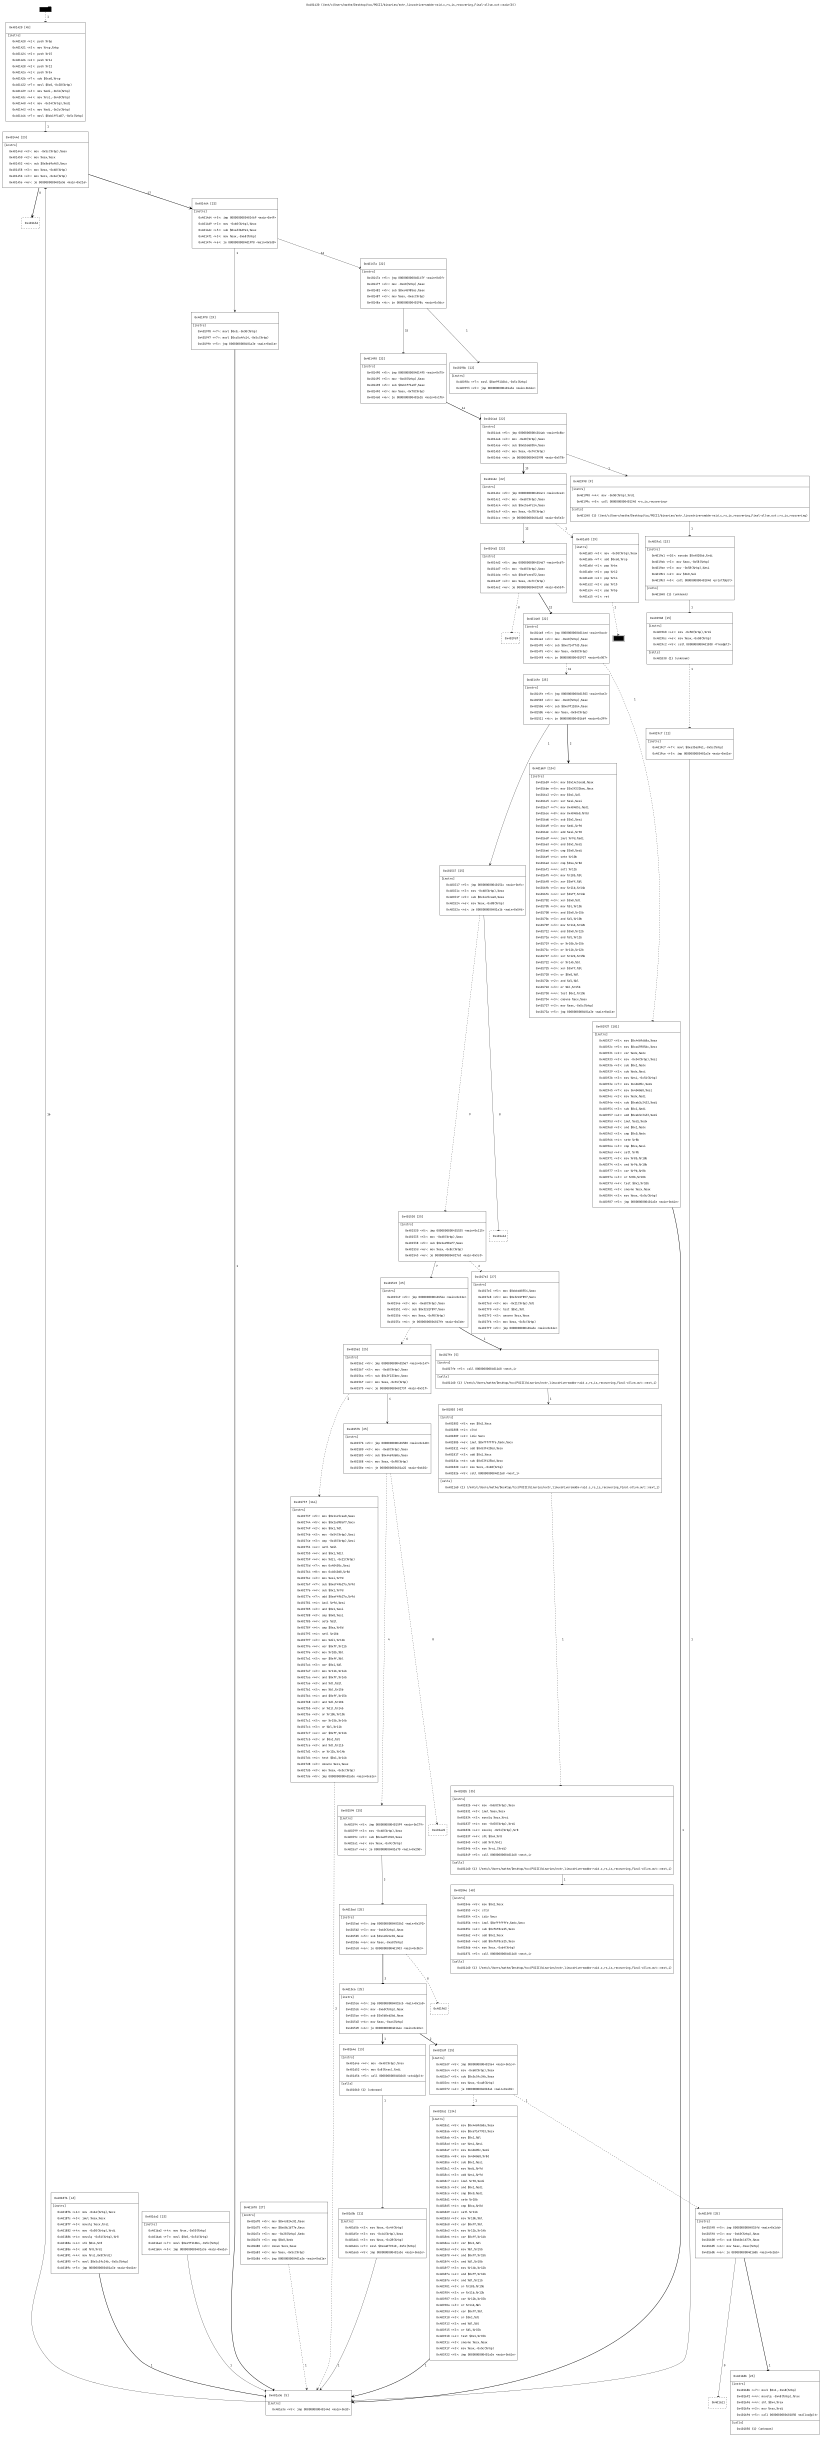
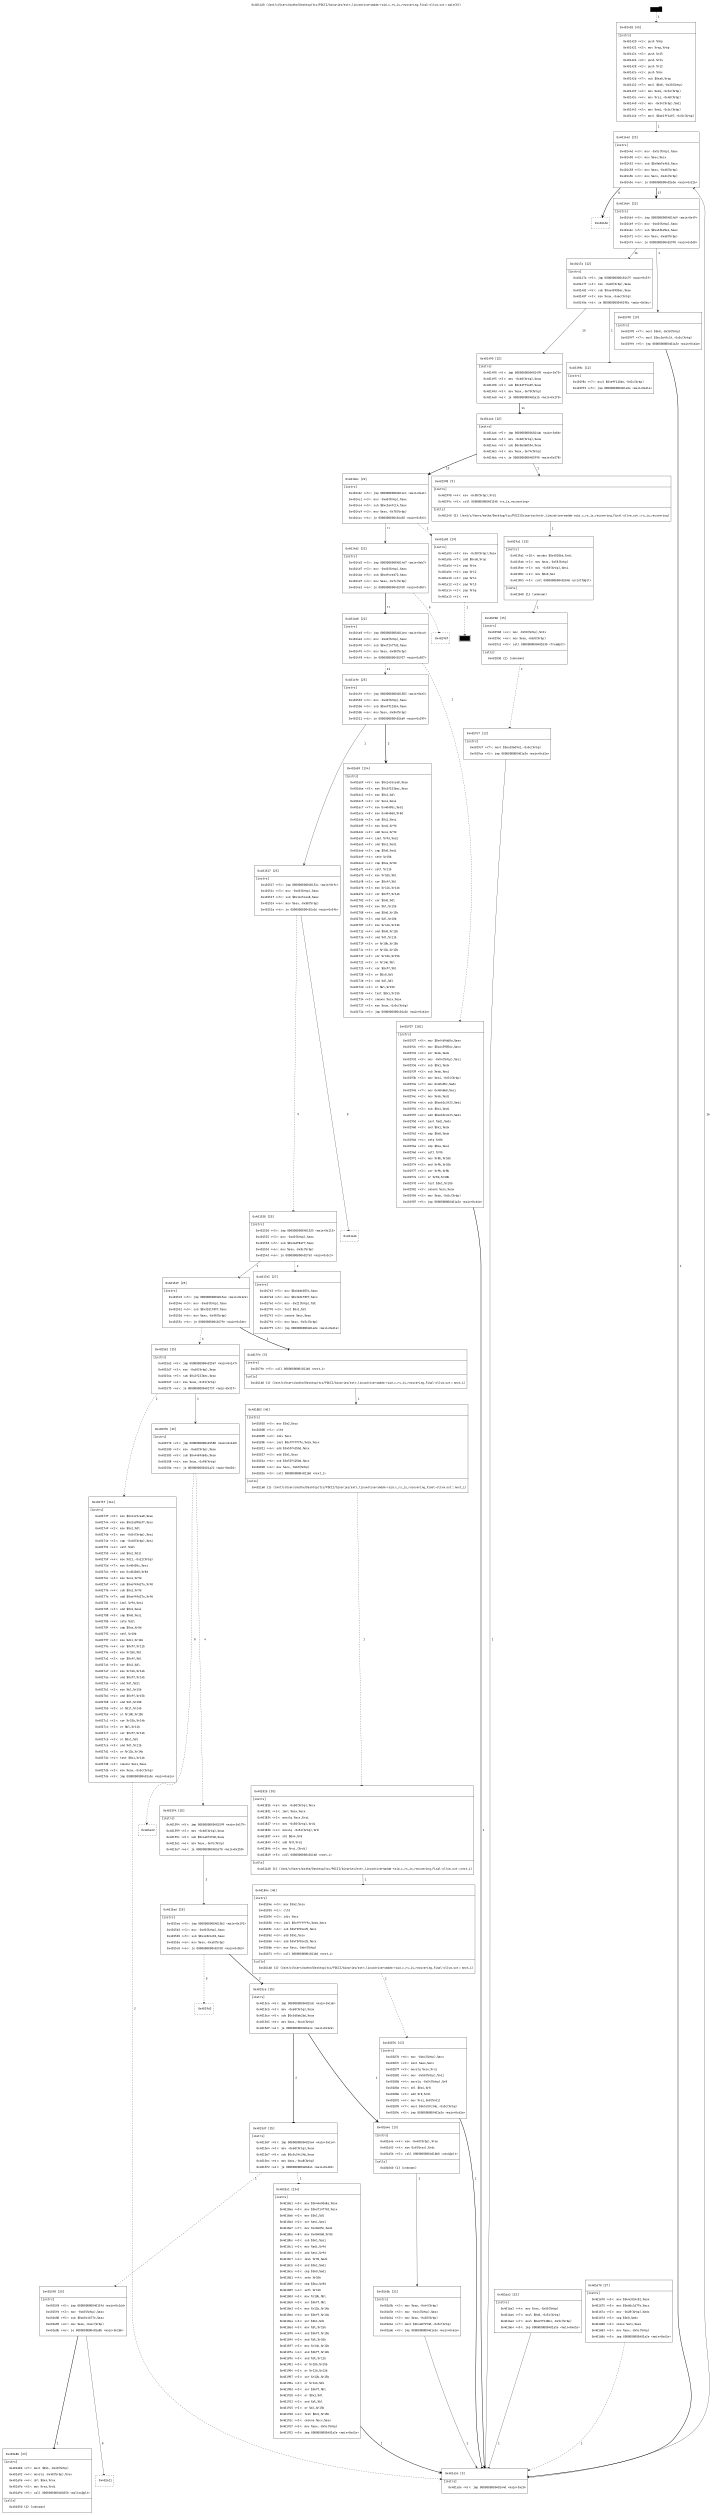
none -> (394, 2005)
(382, 2151) -> (417, 2229)
